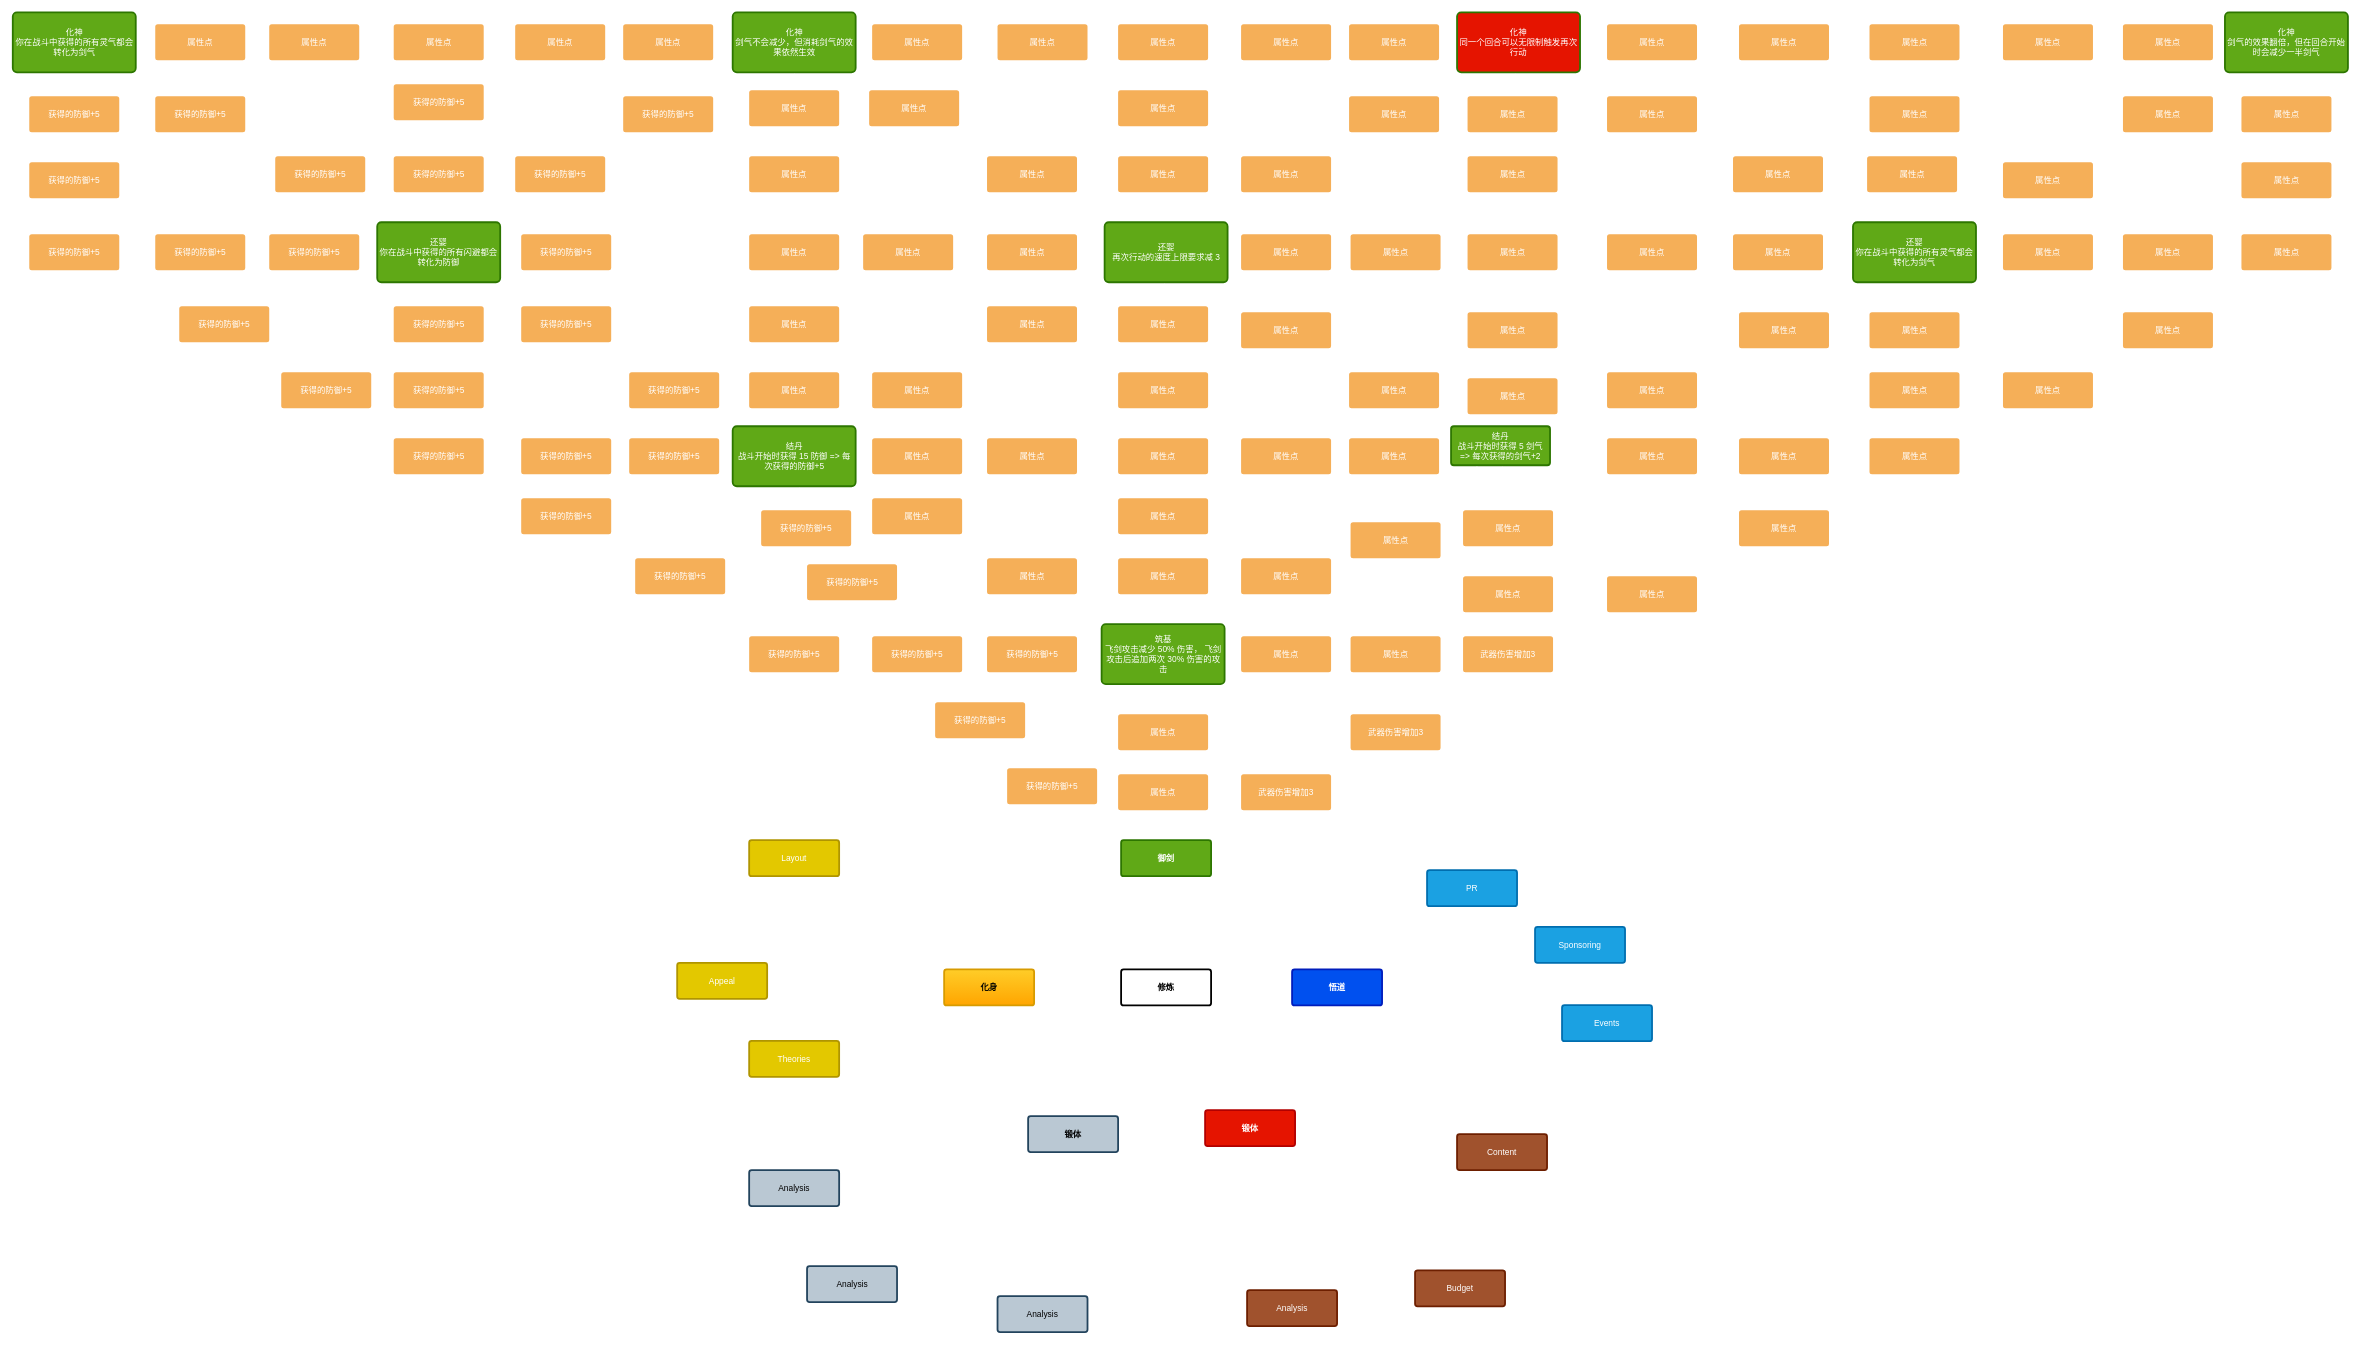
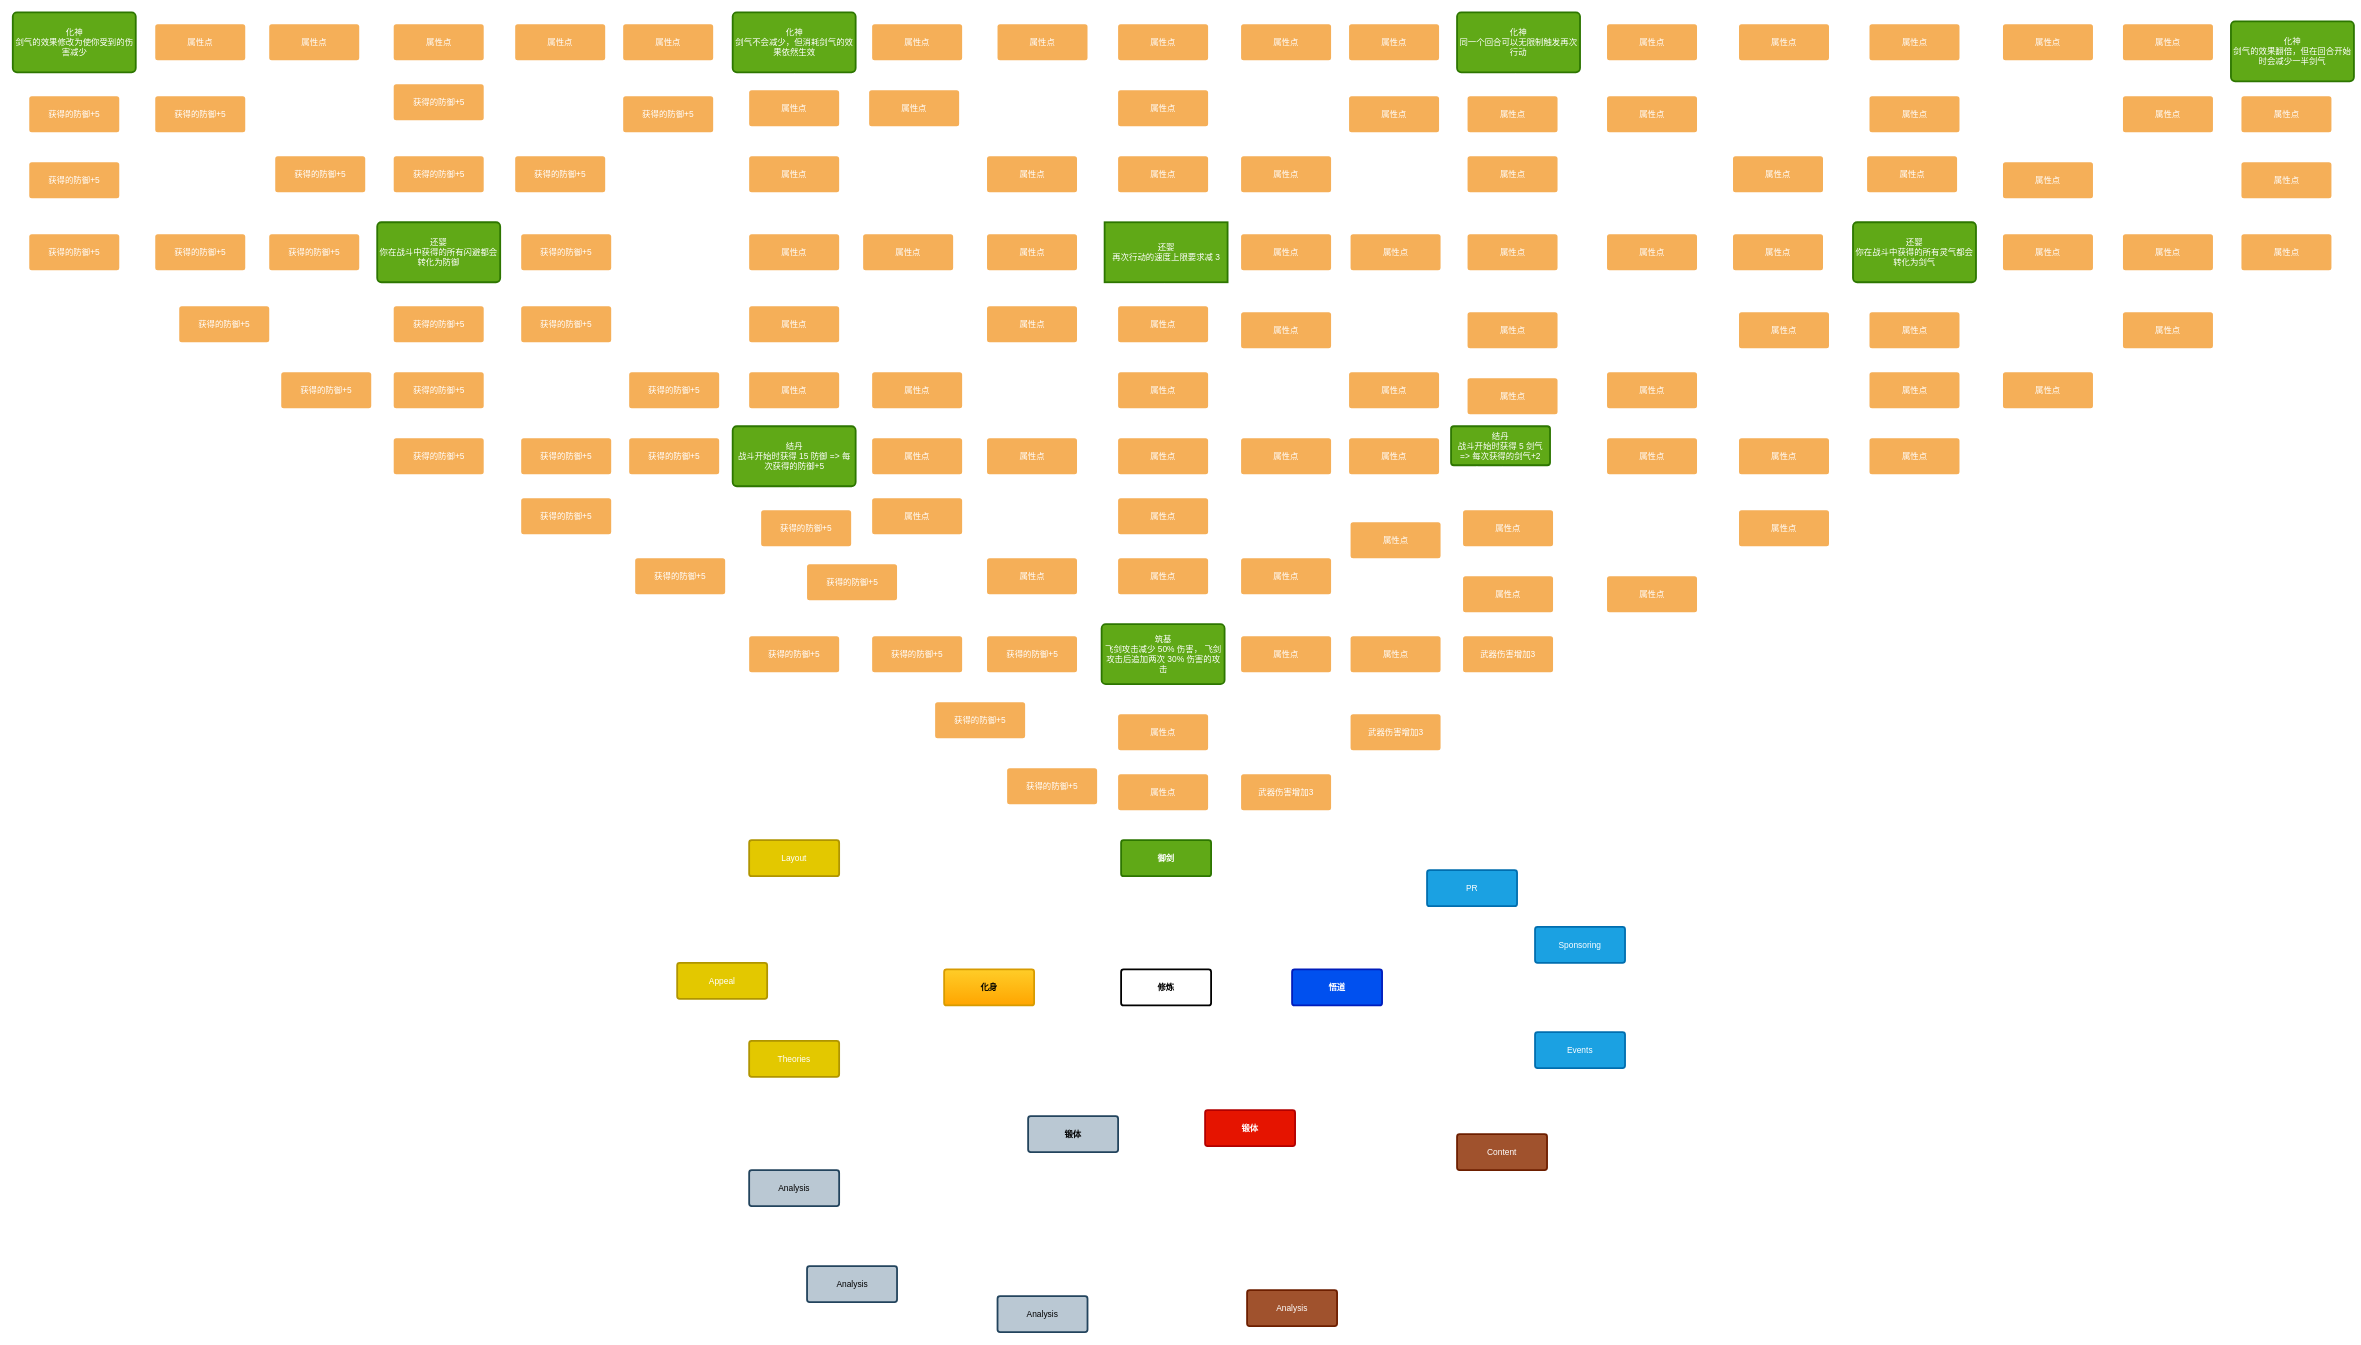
(74, 42) -> (74, 42)
(1519, 42) -> (1519, 42)
(2287, 42) -> (2293, 51)
(1166, 252) -> (1166, 252)
(1607, 1023) -> (1580, 1050)
(1460, 1289) -> none
